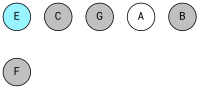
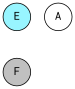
(58, 17) -> none
(100, 17) -> none
(182, 17) -> none
